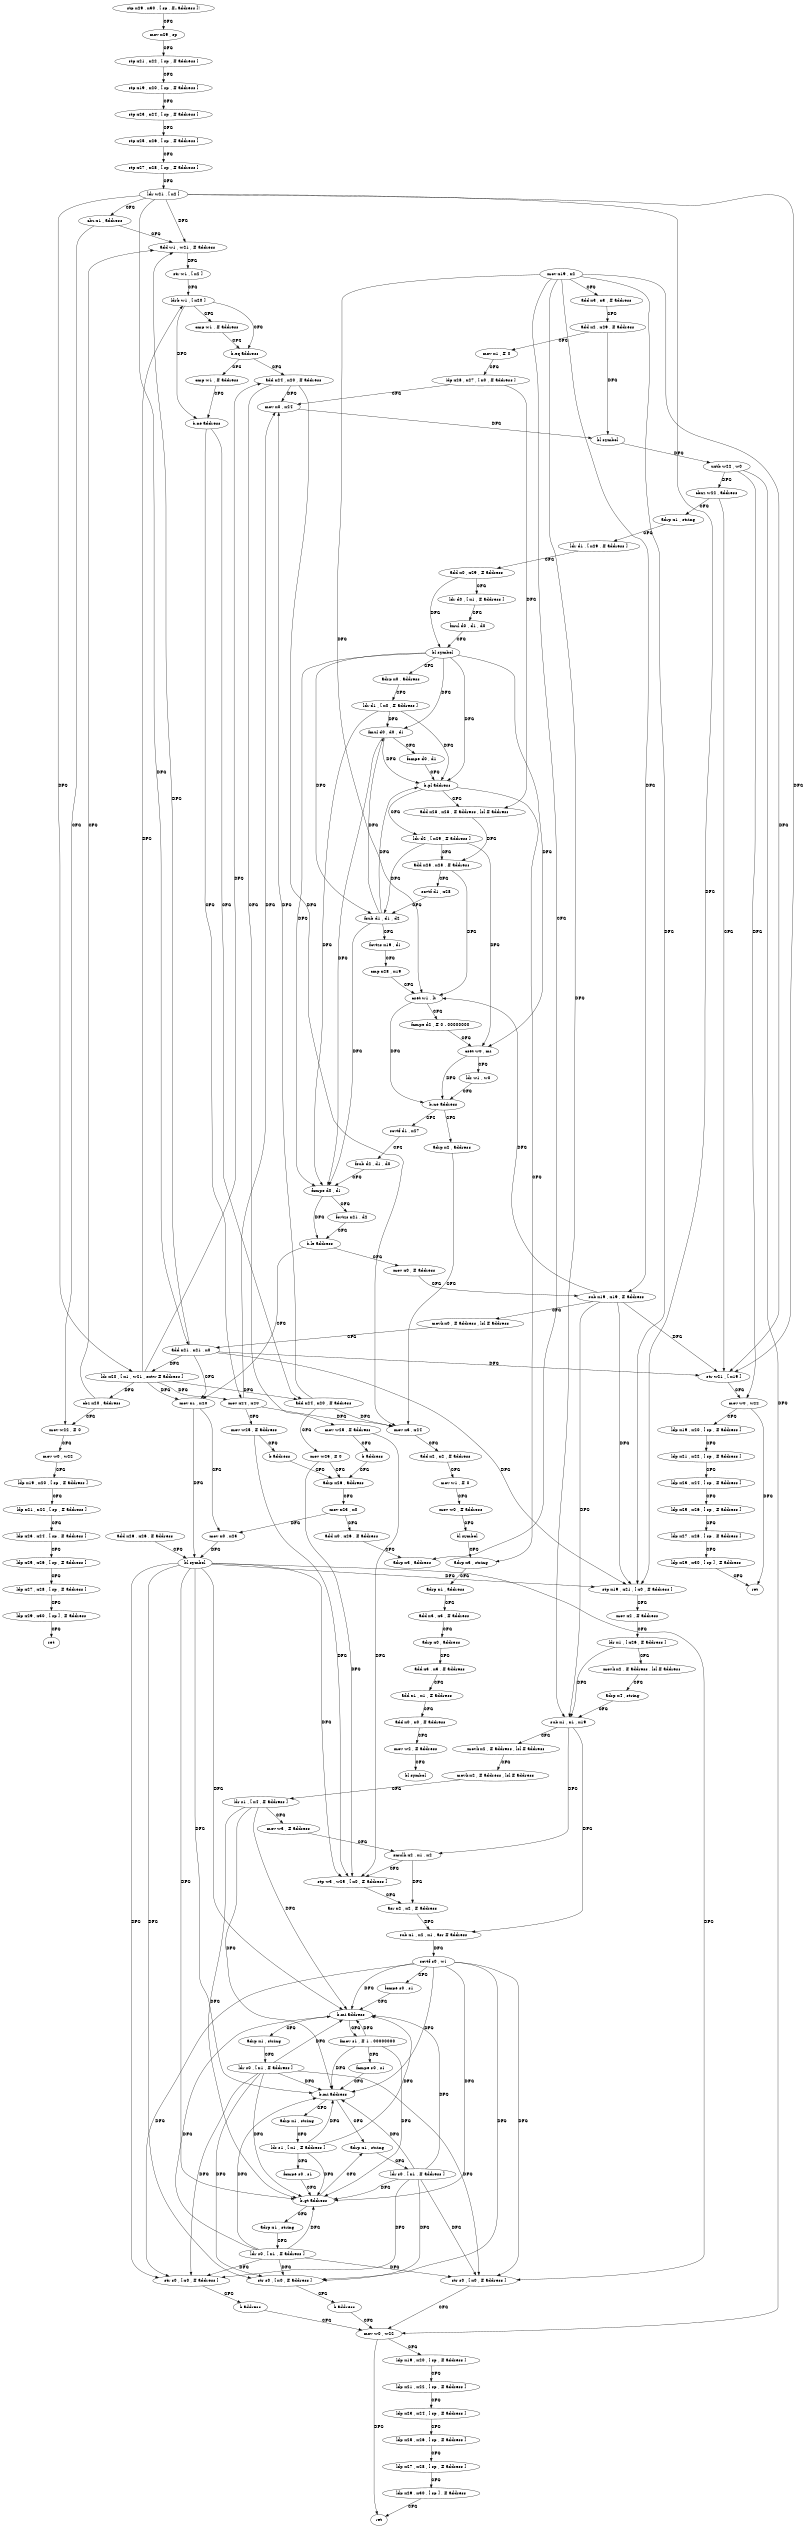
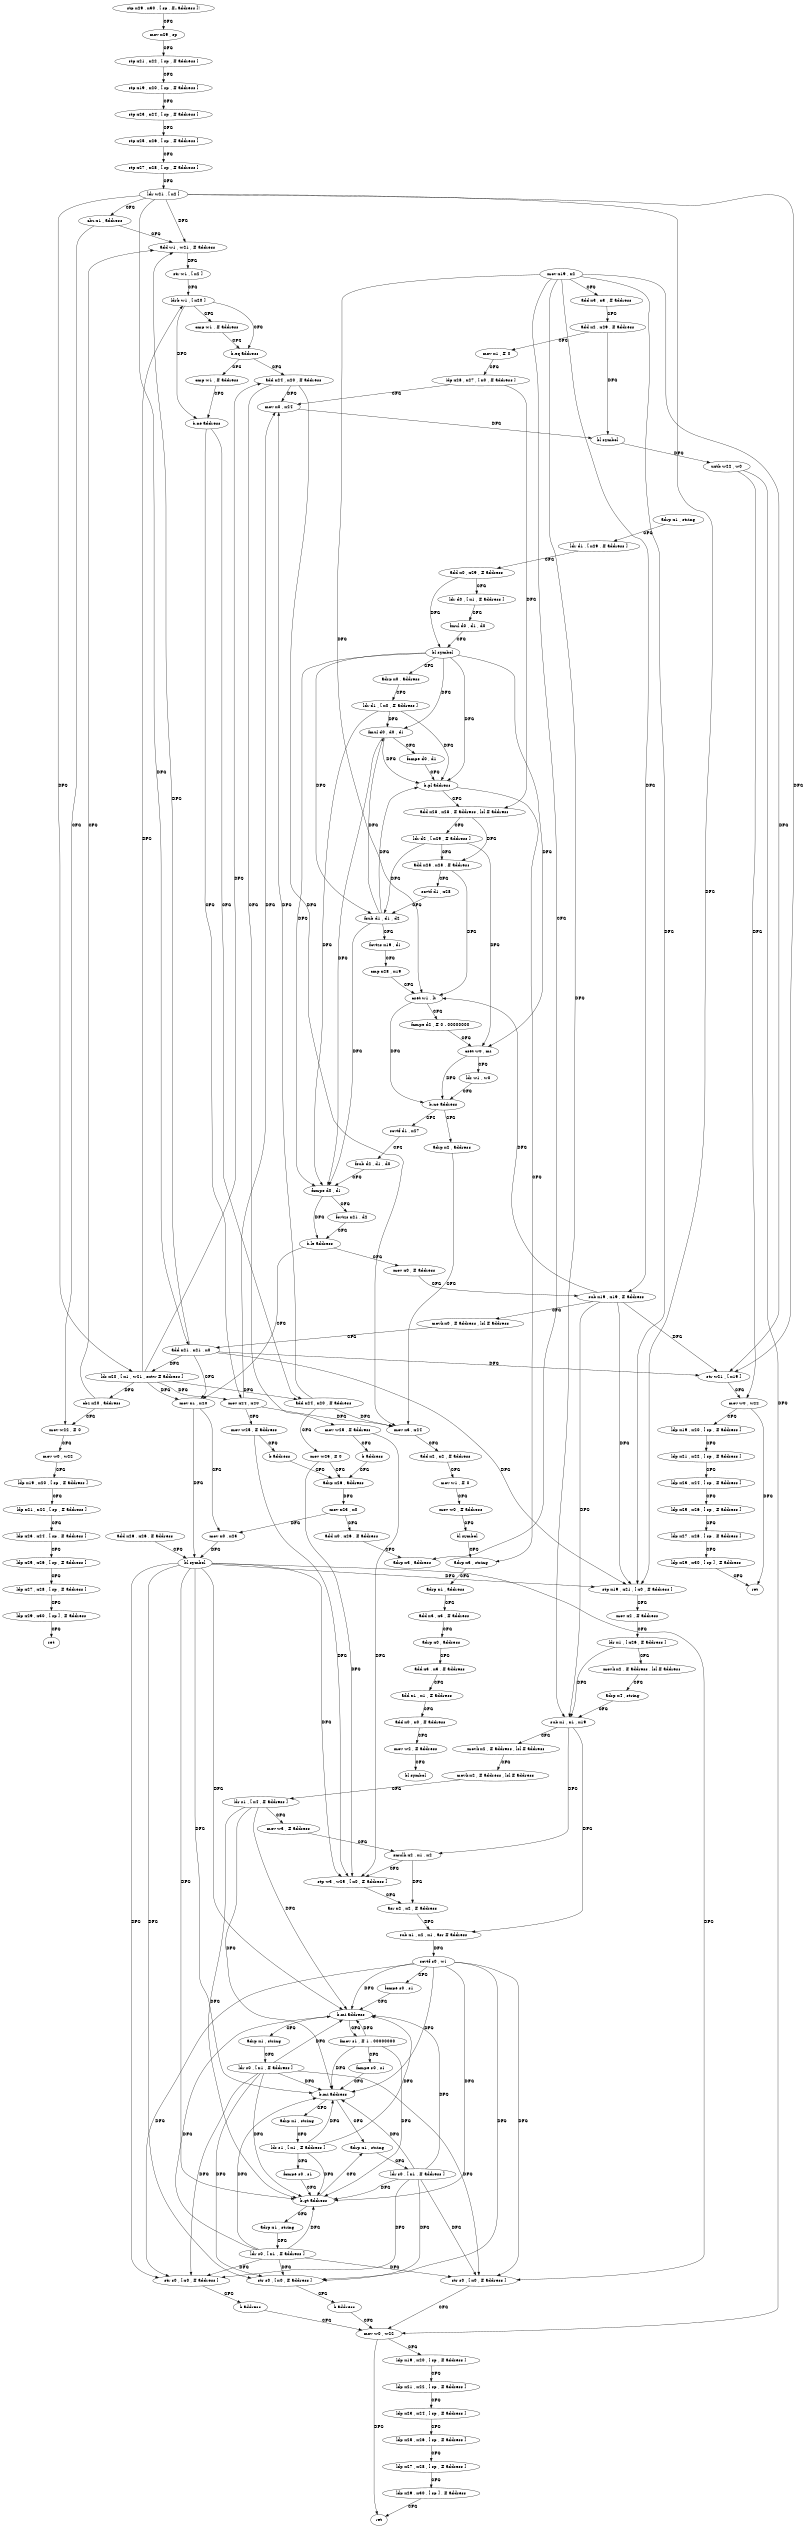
(717, 493) -> none
(390, 808) -> (454, 824)
(348, 1496) -> (348, 1496)
